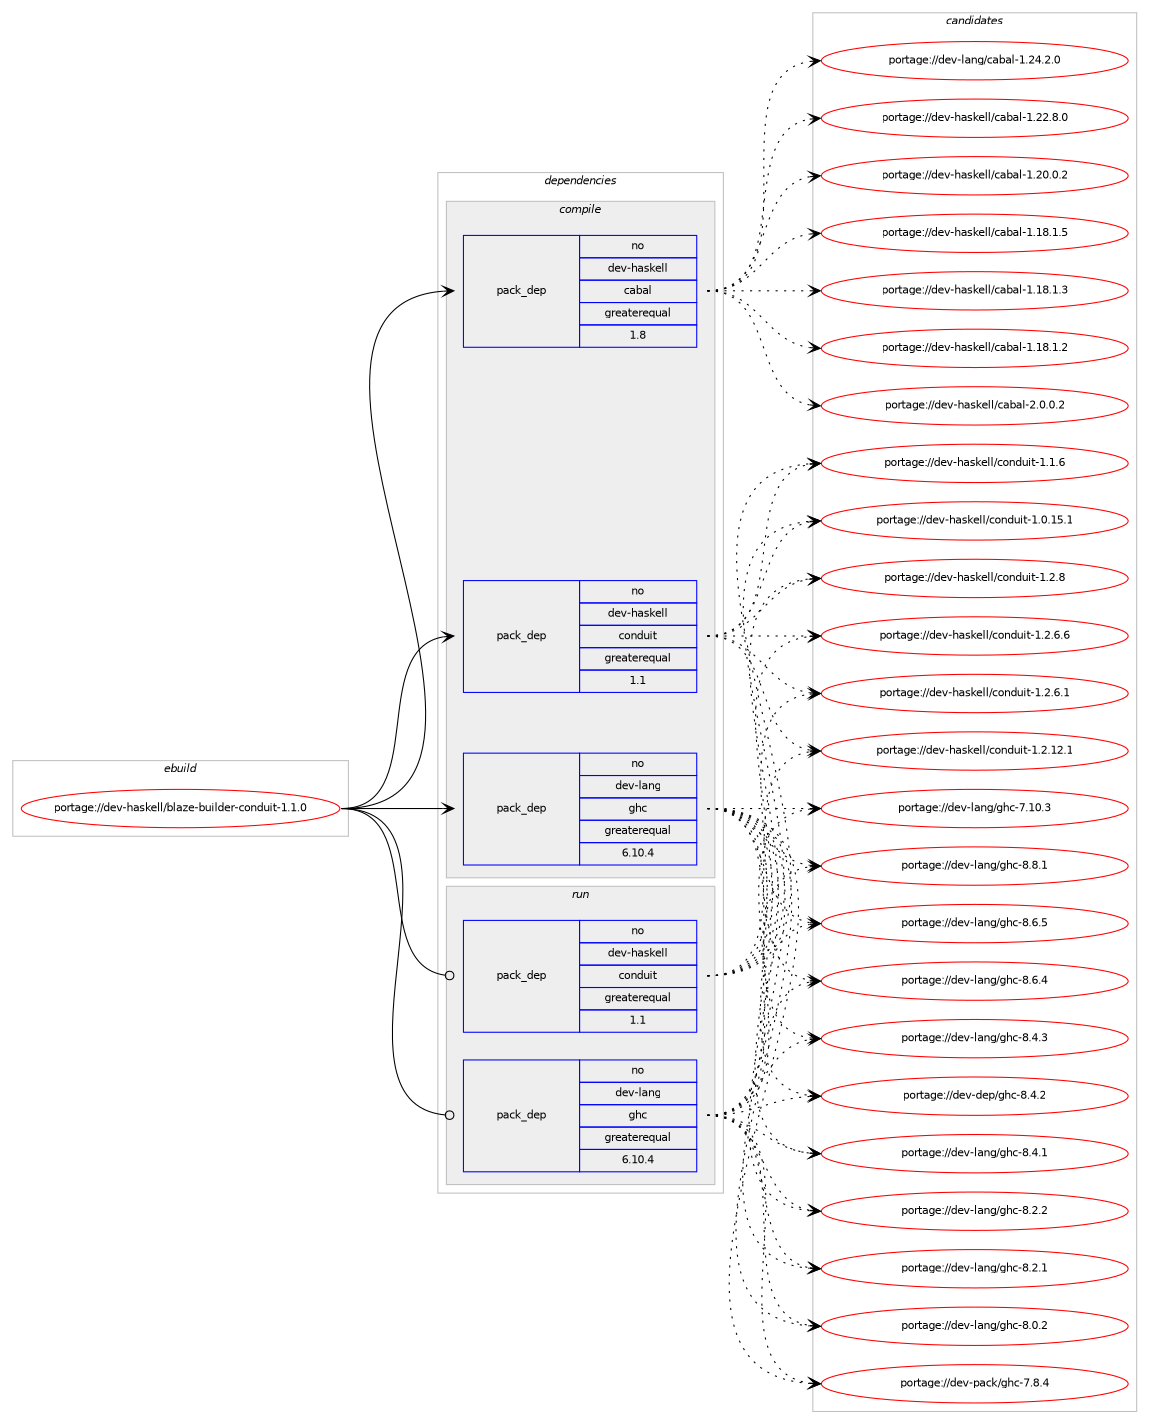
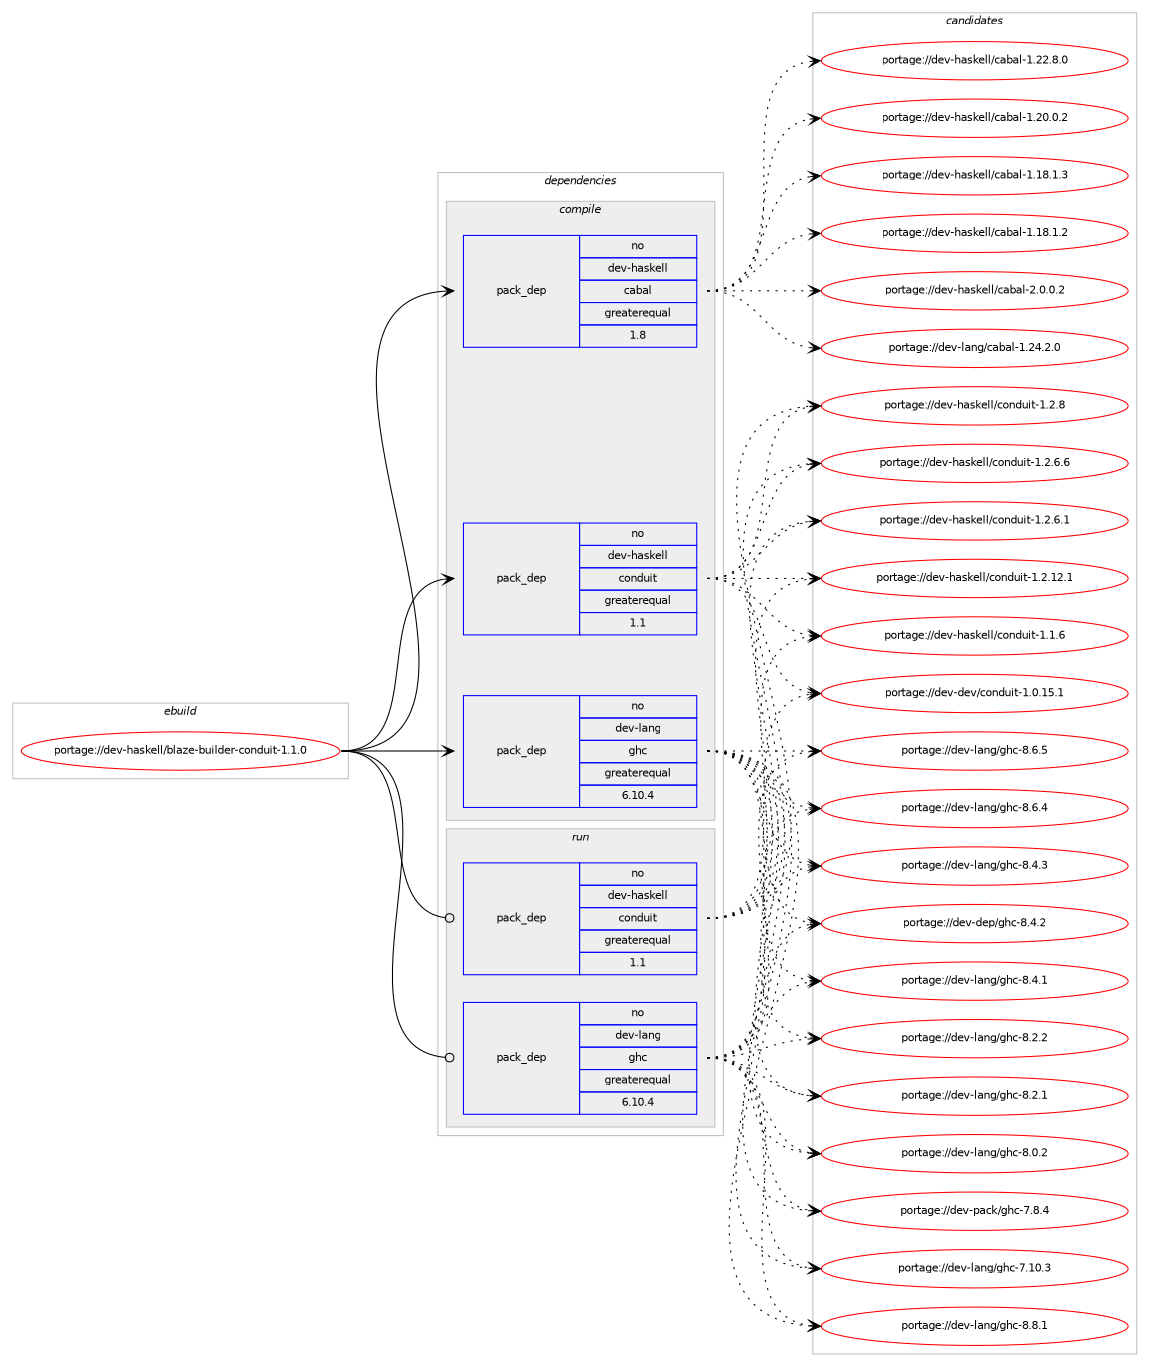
(975, 233) -> none
(975, 521) -> (975, 693)
